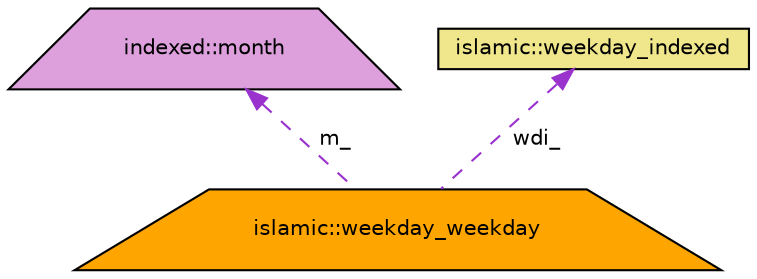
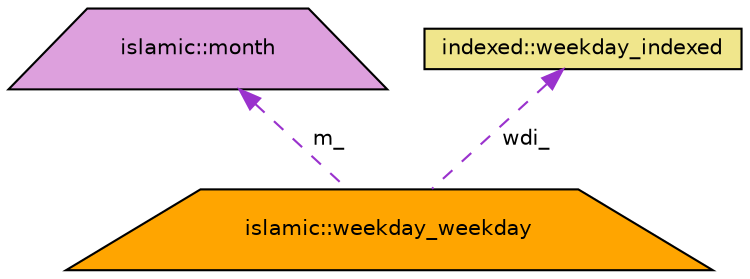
(204, 49) -> (198, 49)
(594, 49) -> (583, 49)
